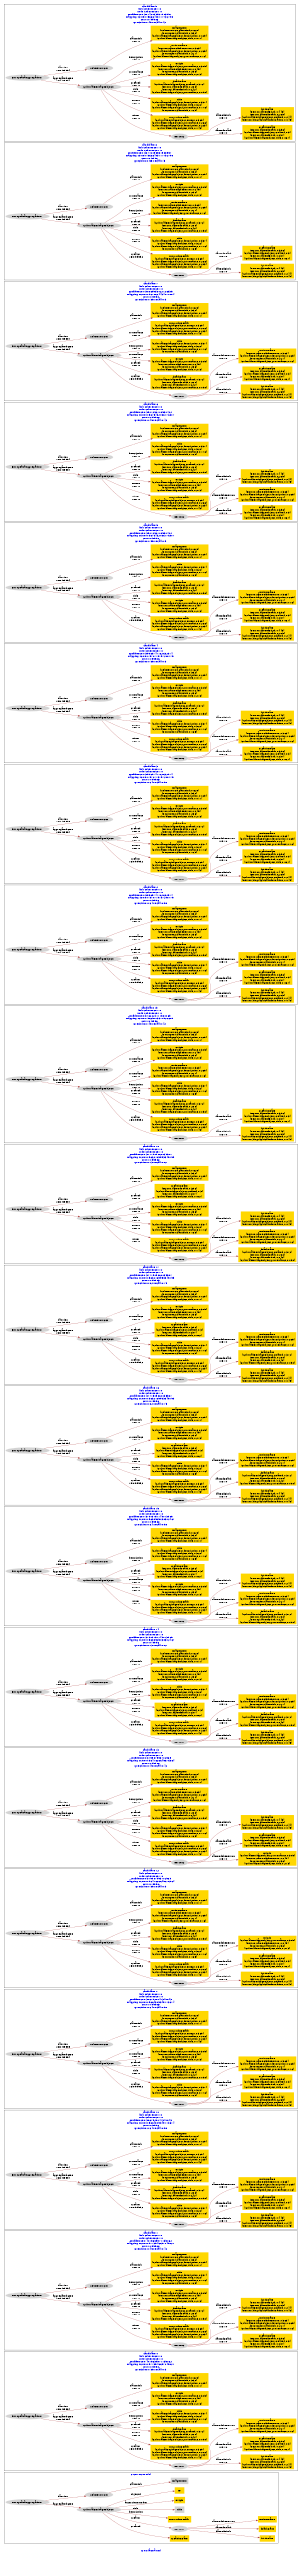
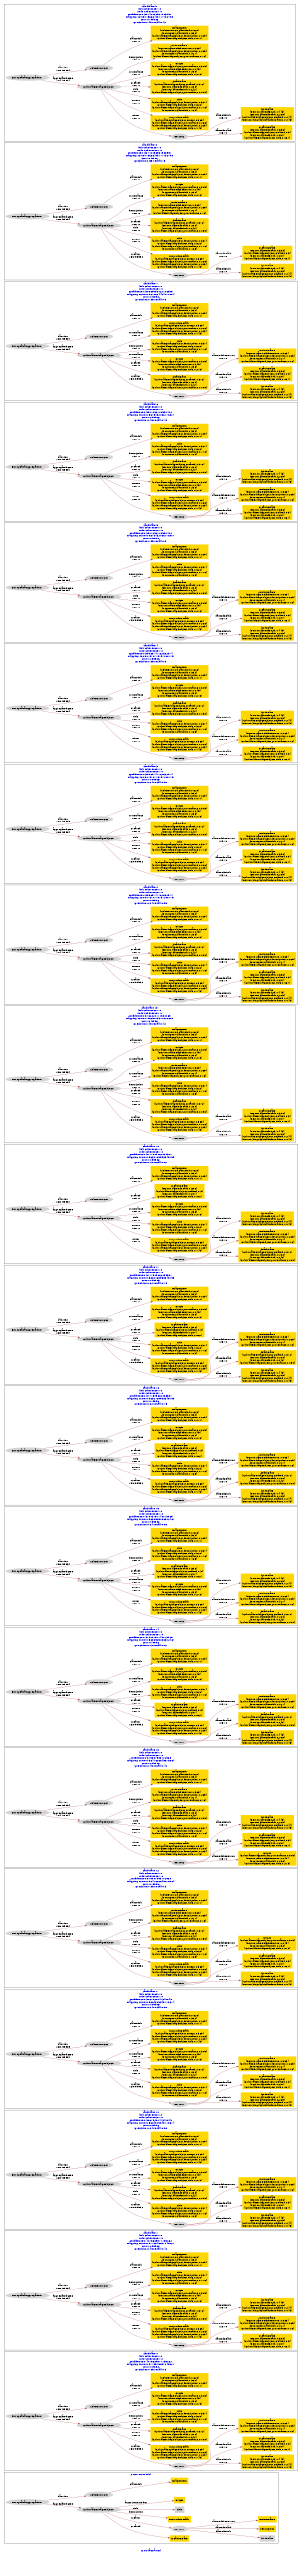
(180, 2481) -> (180, 2481)
(180, 2490) -> none
(267, 2529) -> (267, 2529)
(267, 2538) -> (267, 2538)
